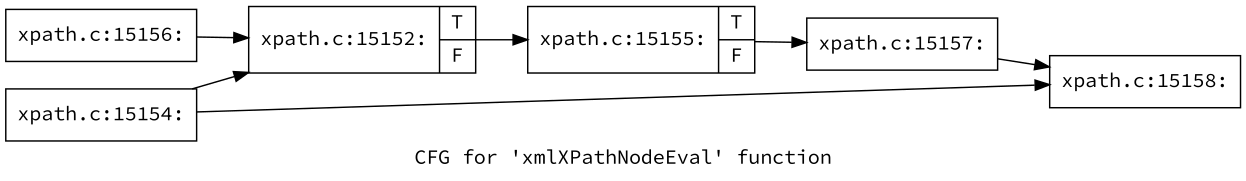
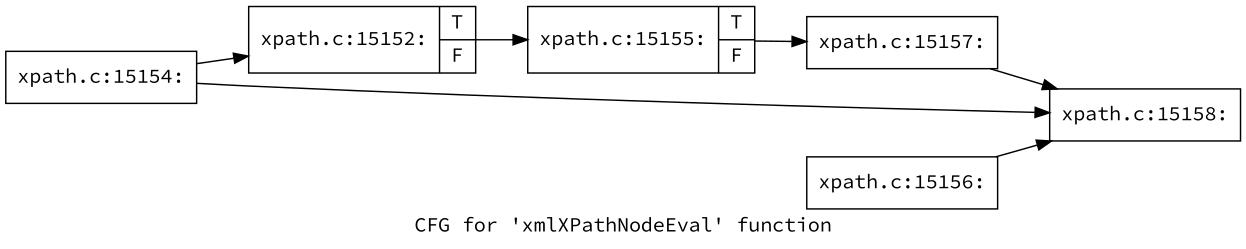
(215, 37) -> (1016, 151)
